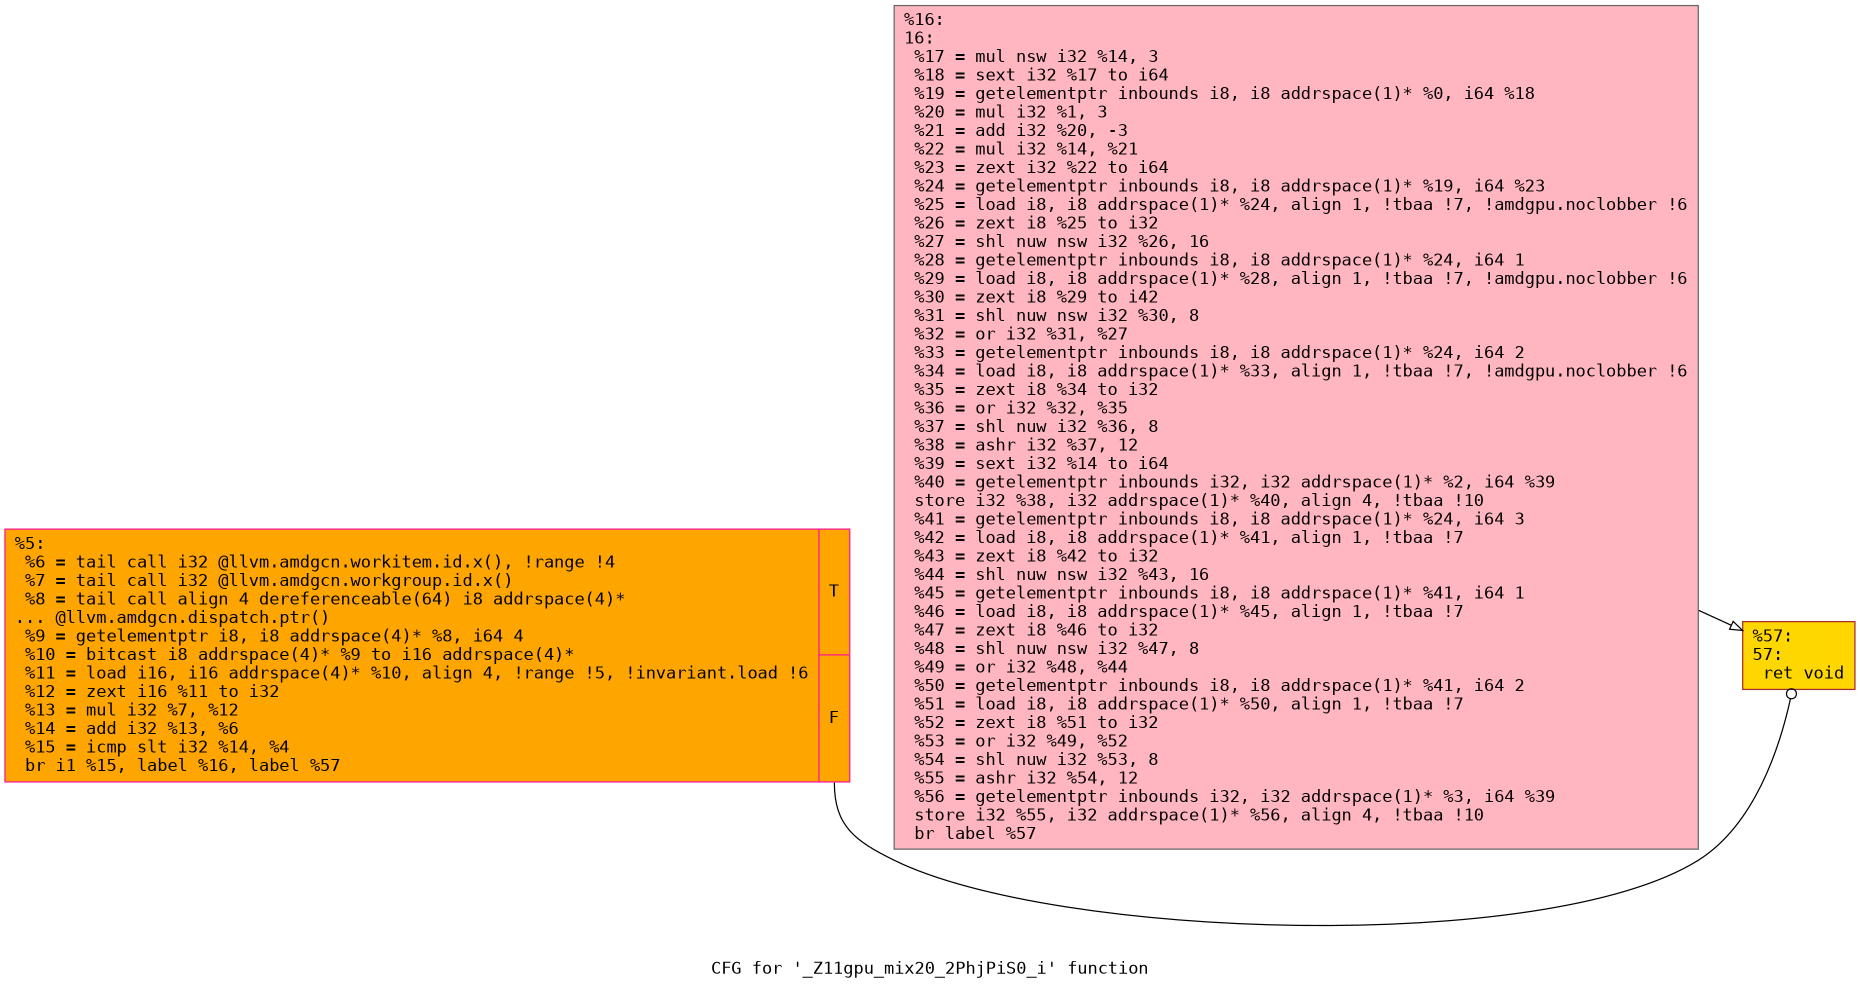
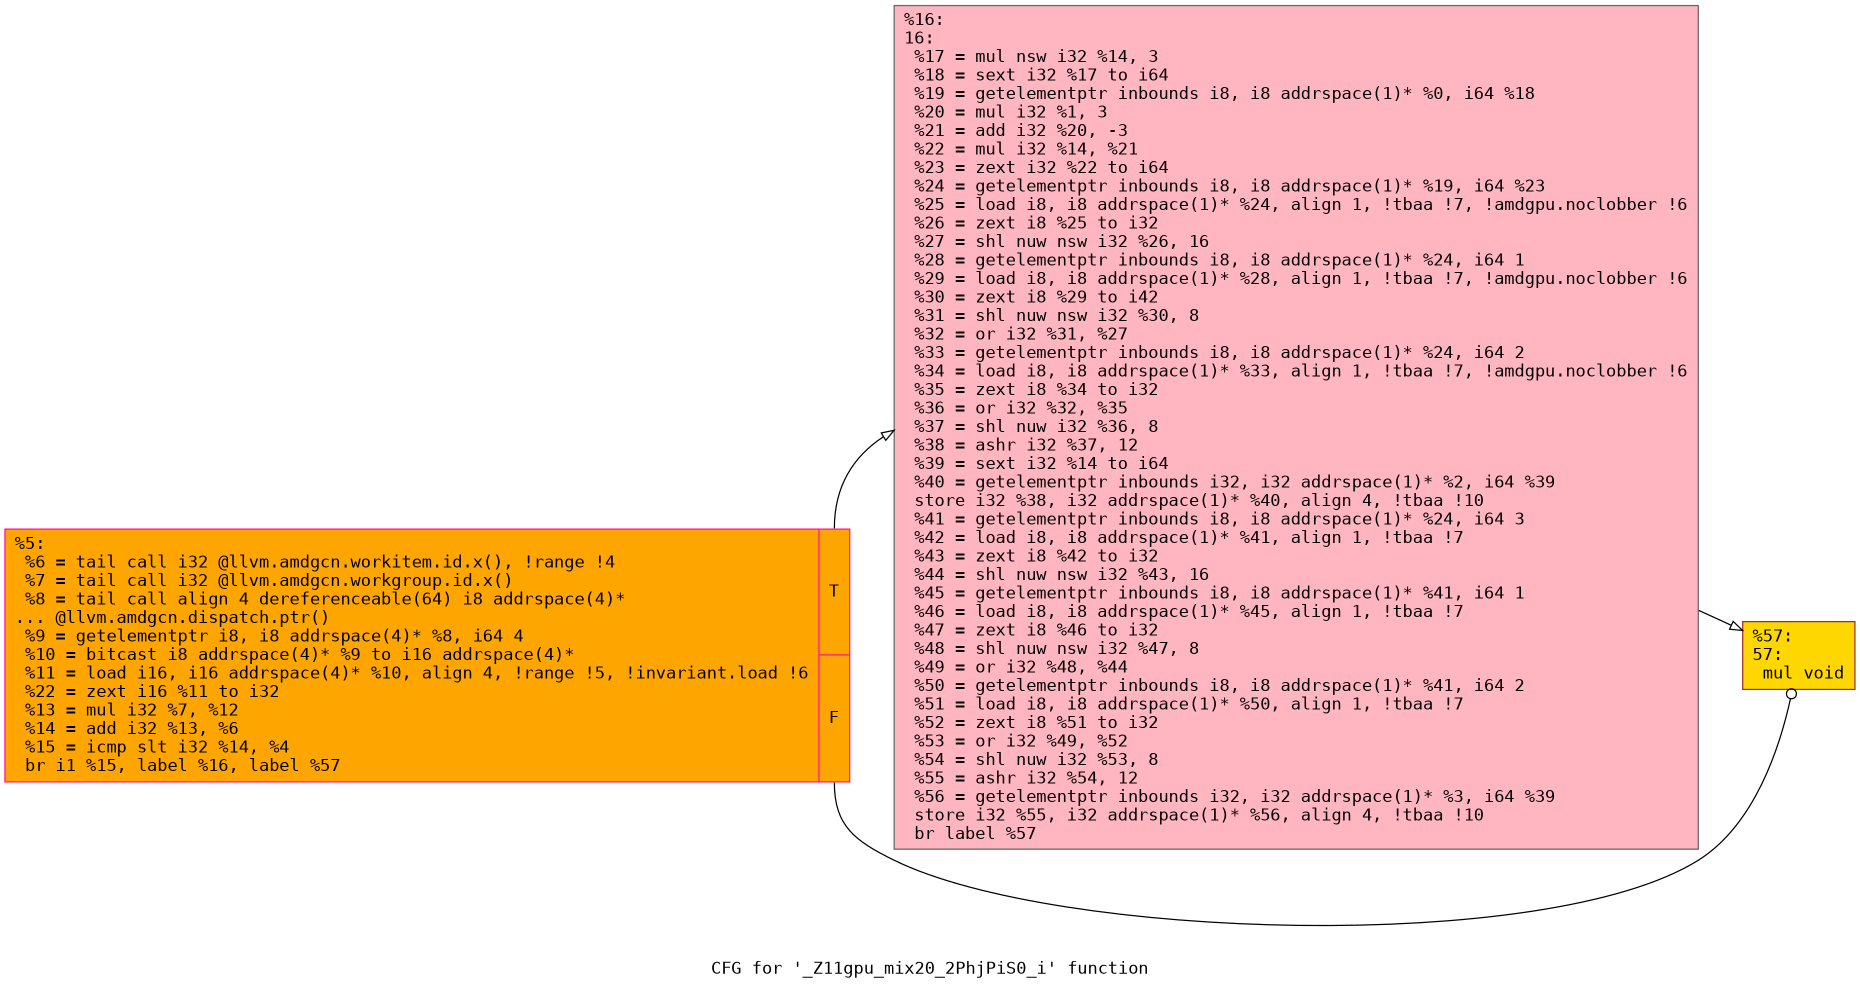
none -> (847, 476)
(1799, 673) -> (1799, 673)
(147, 692) -> (147, 692)
